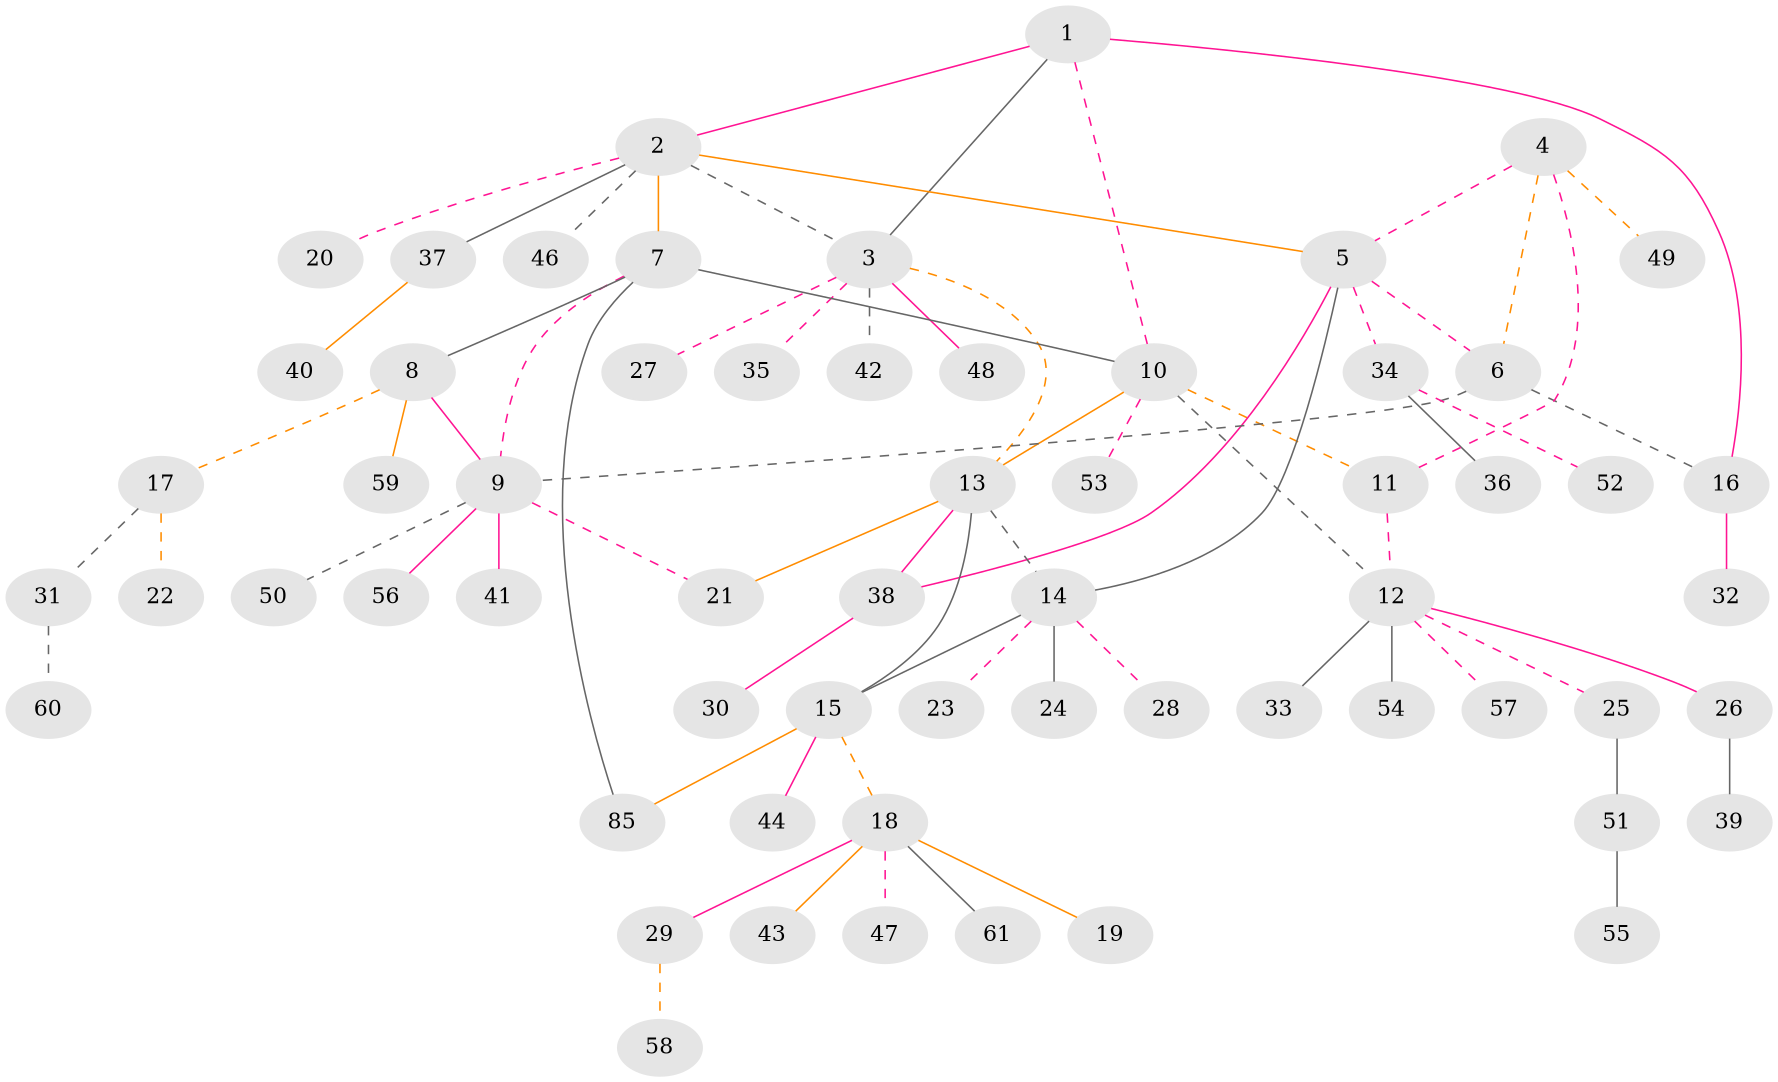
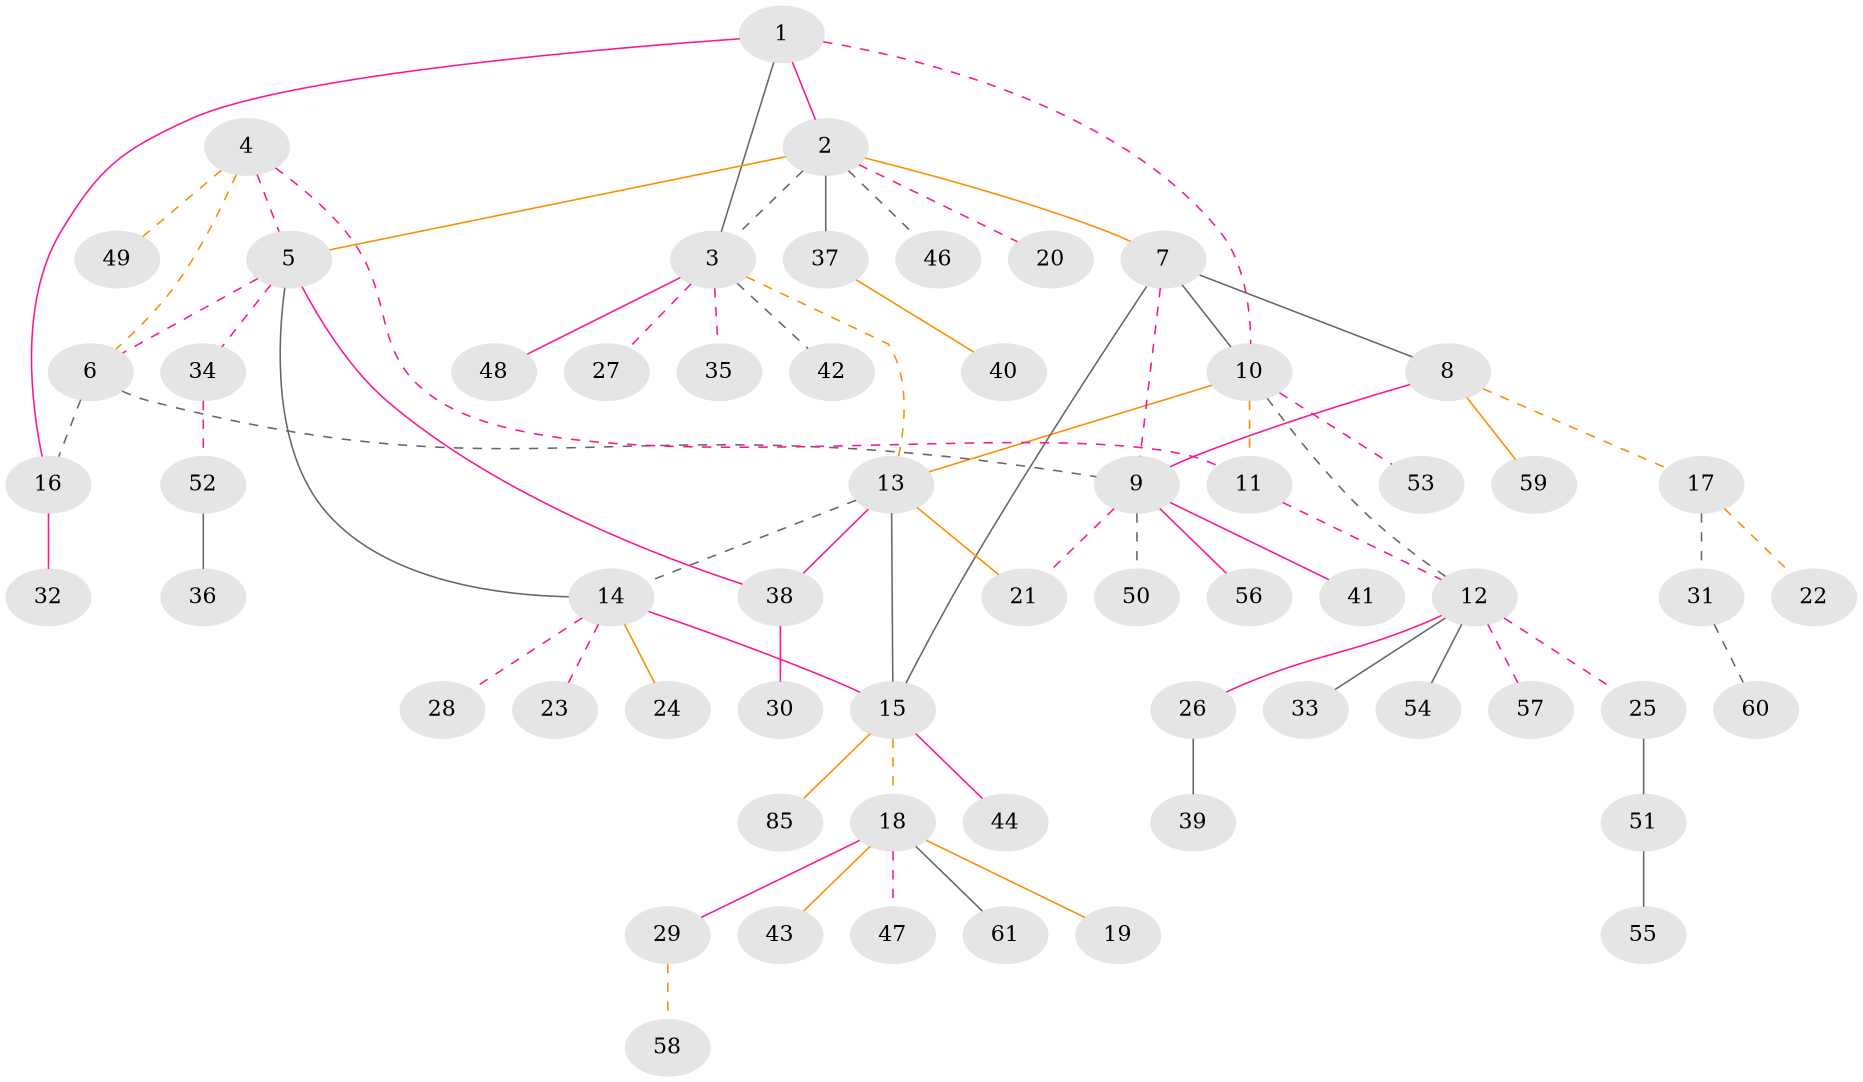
(1442, 428) -> (203, 541)
(563, 532) -> (1021, 482)
(942, 654) -> (755, 650)
(1054, 654) -> (640, 654)
